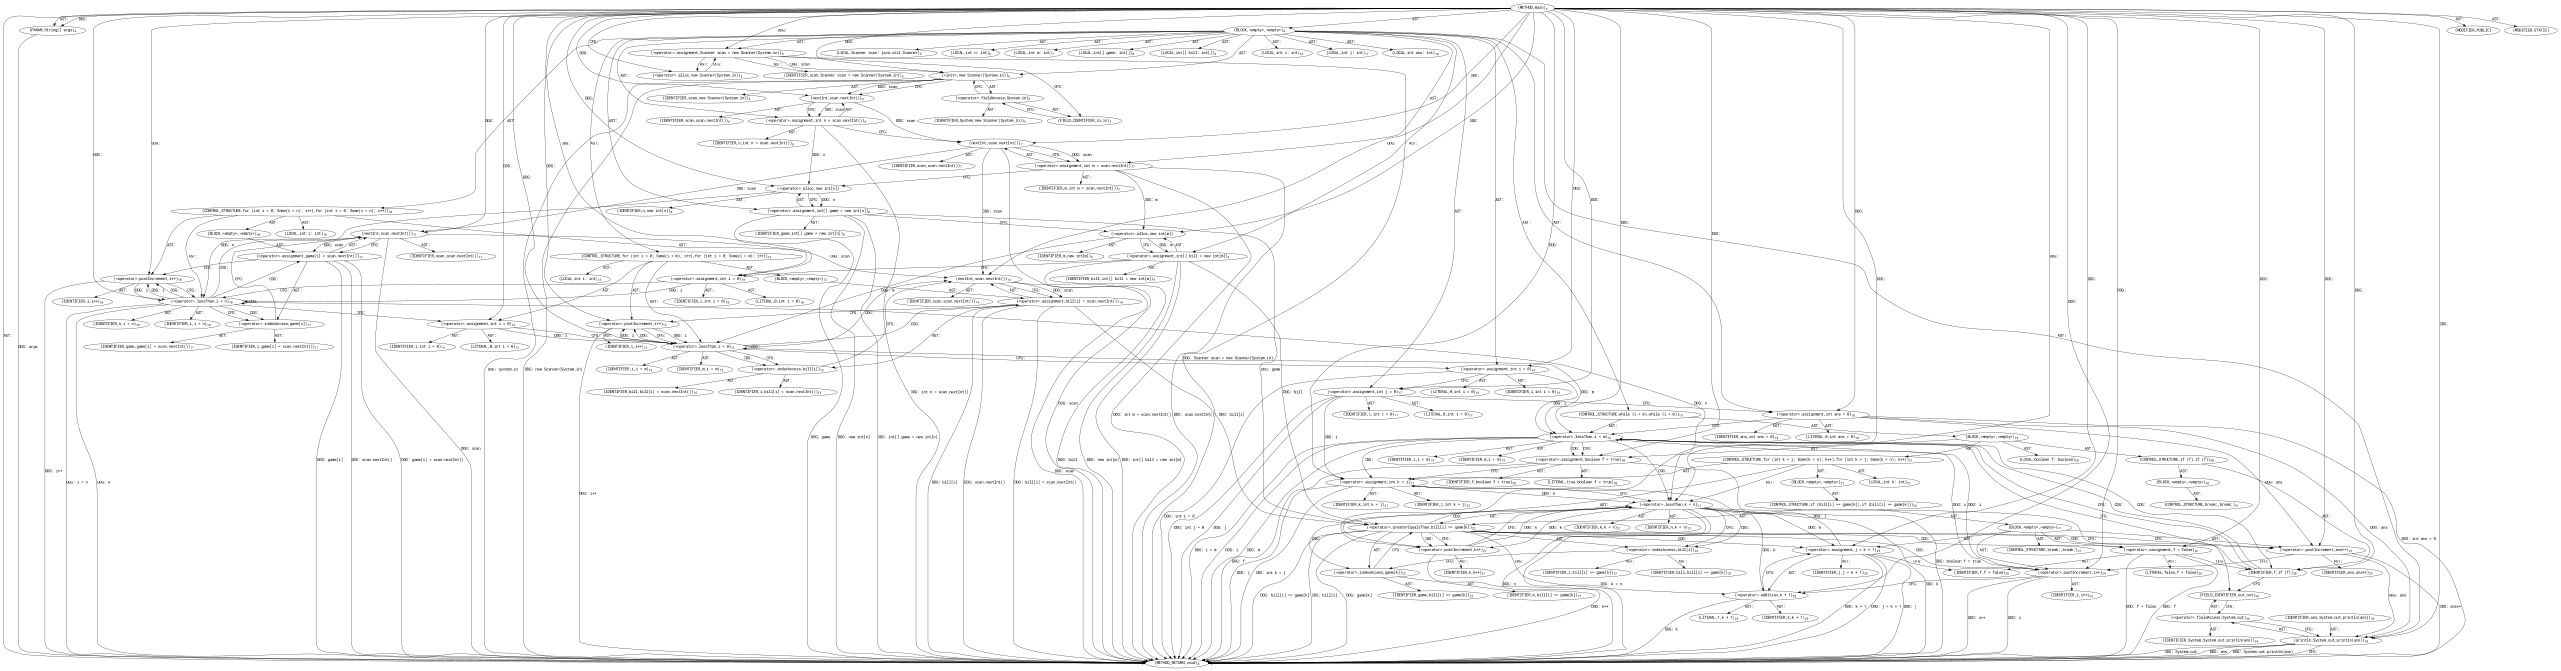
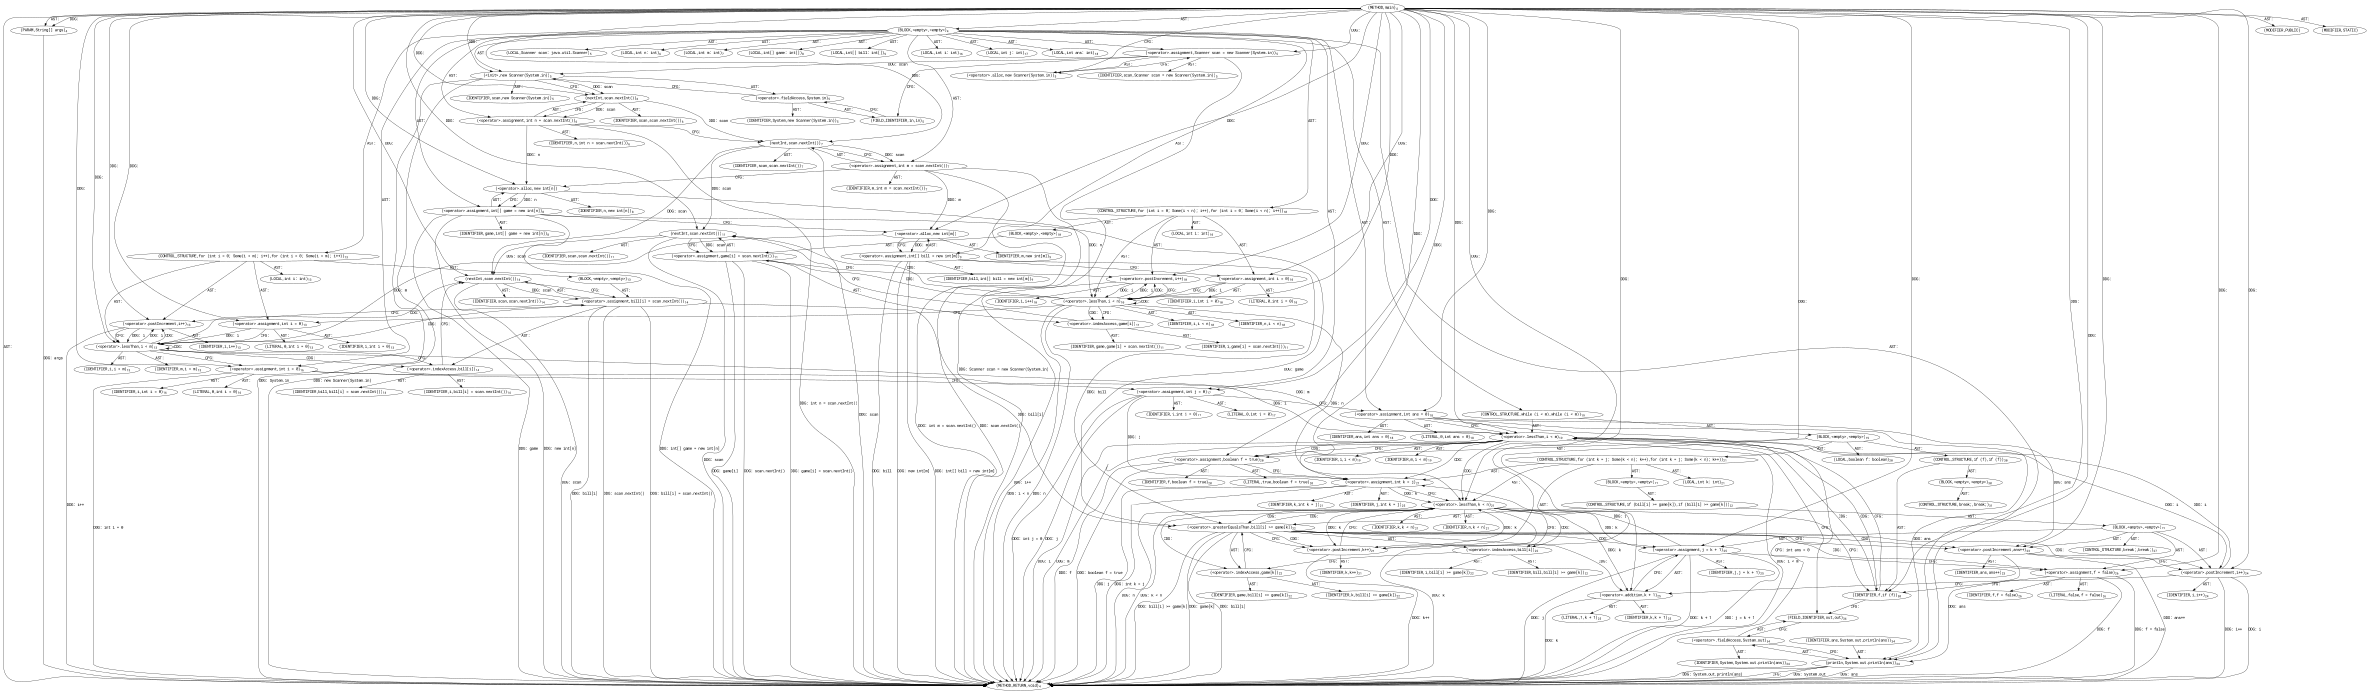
(1495, 516) -> (1273, 516)
(2419, 539) -> (1792, 550)
(1911, 563) -> (1886, 561)
